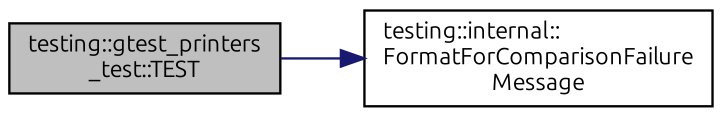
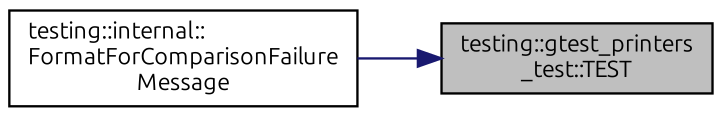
(311, 58) -> (387, 58)
